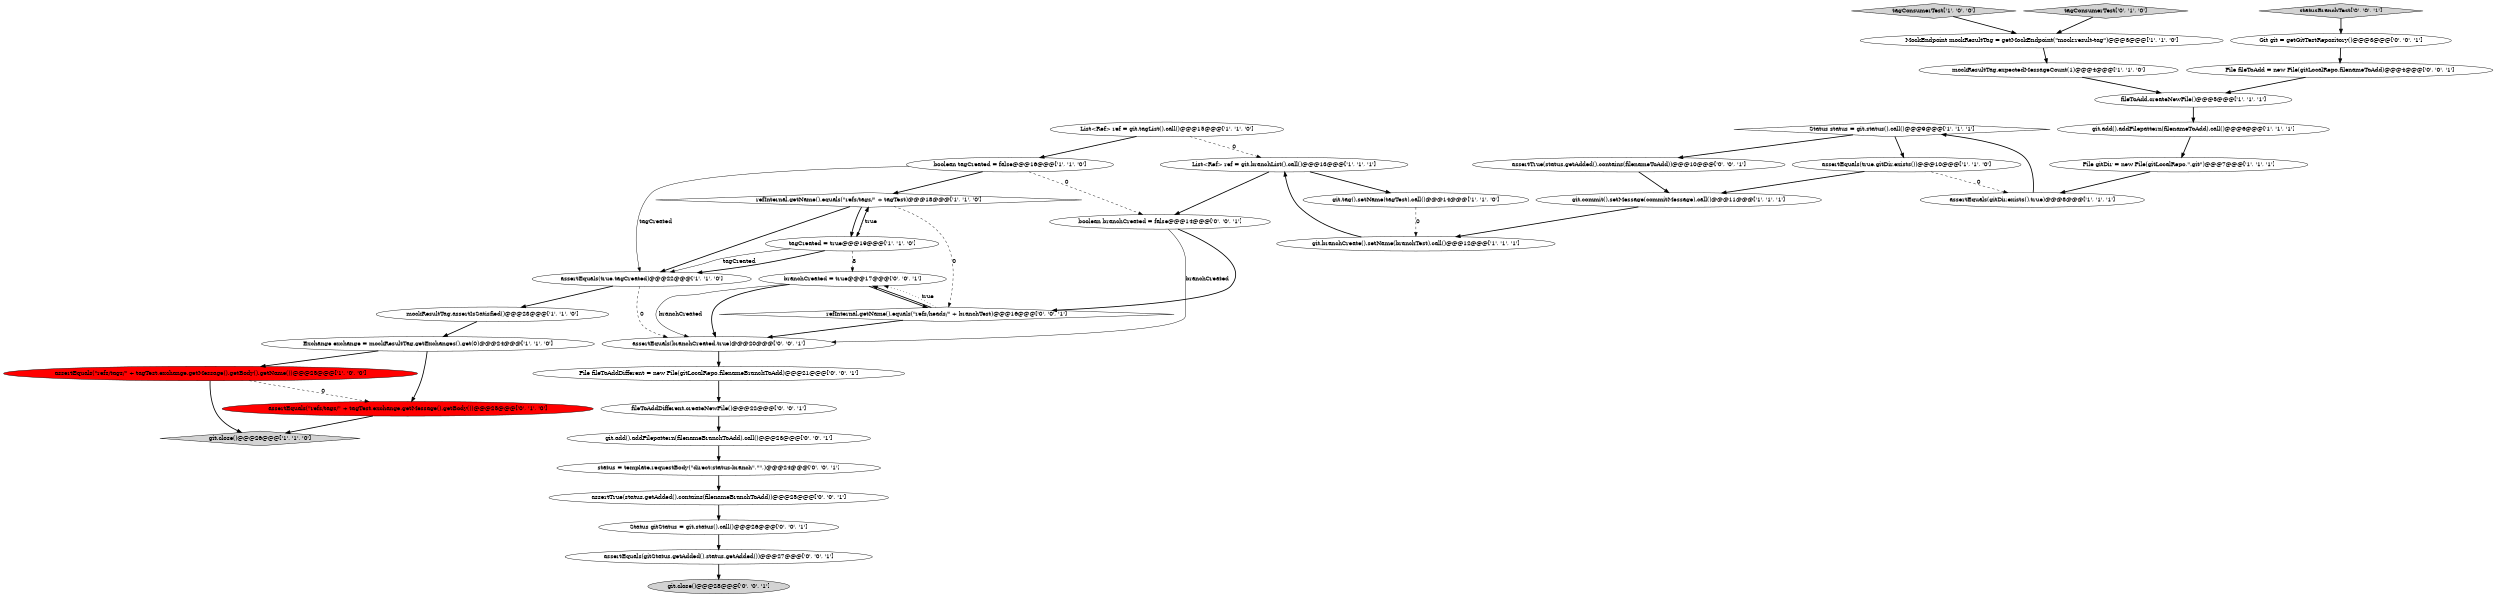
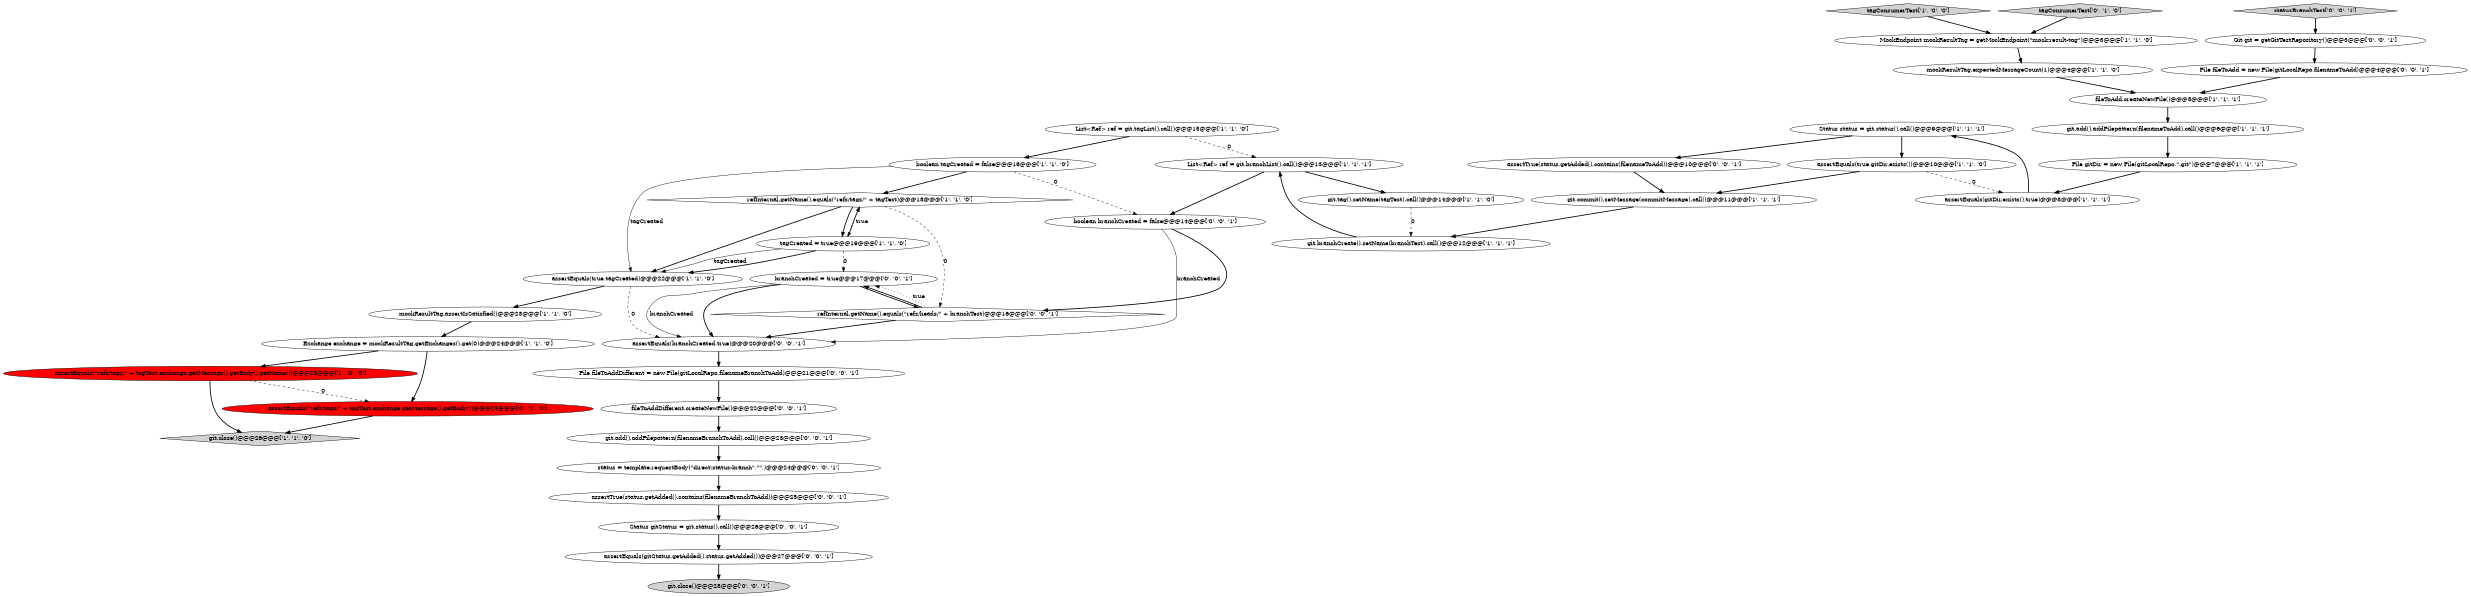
(1892, 129) -> (1902, 129)
(854, 261) -> (845, 261)
